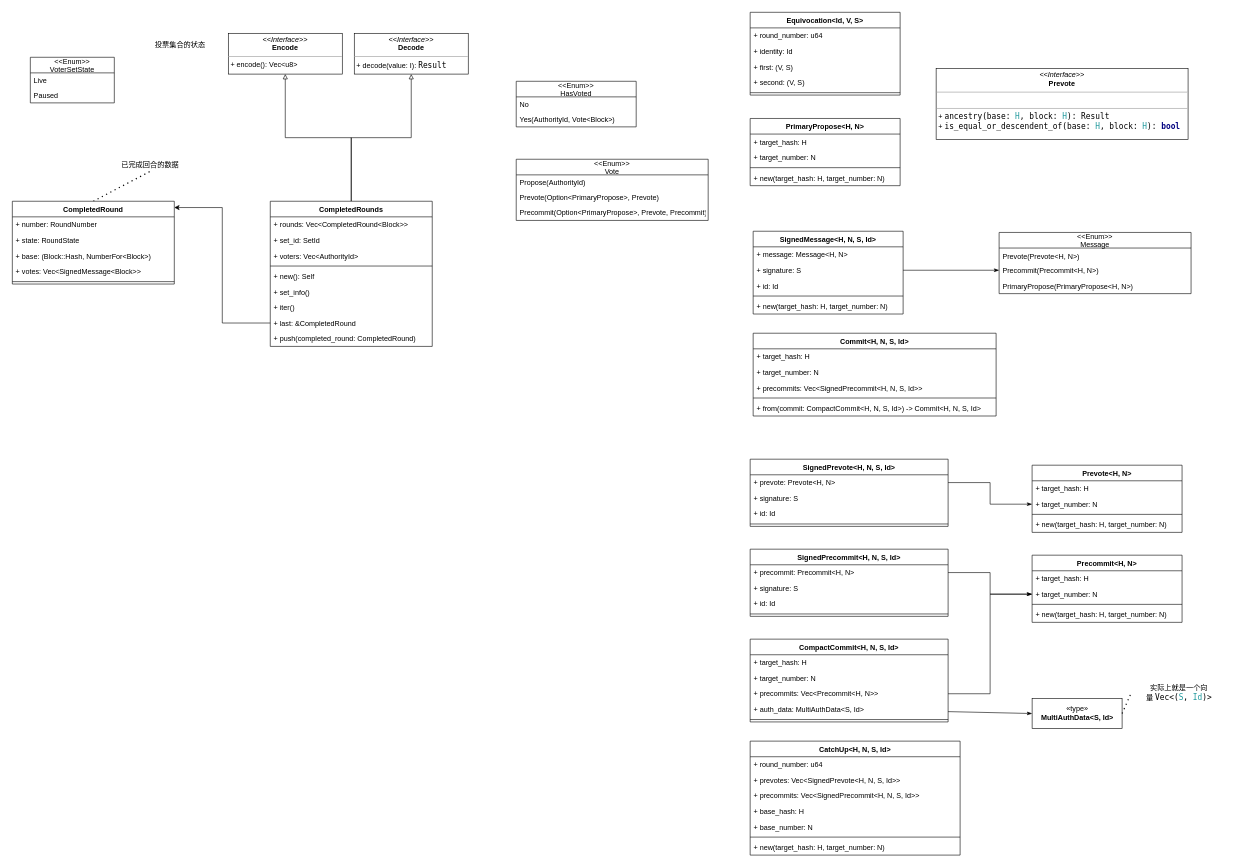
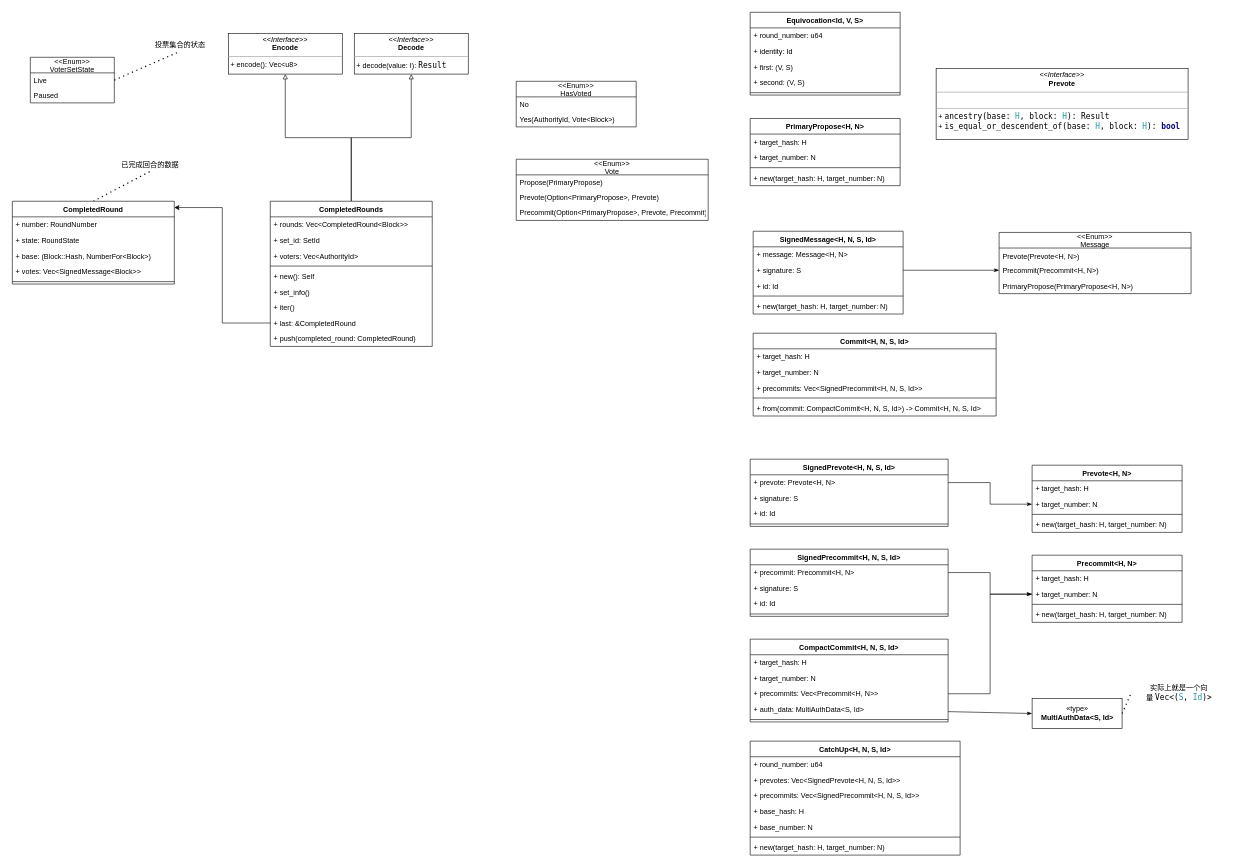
none -> (147, 66)
(559, 183) -> (565, 183)
